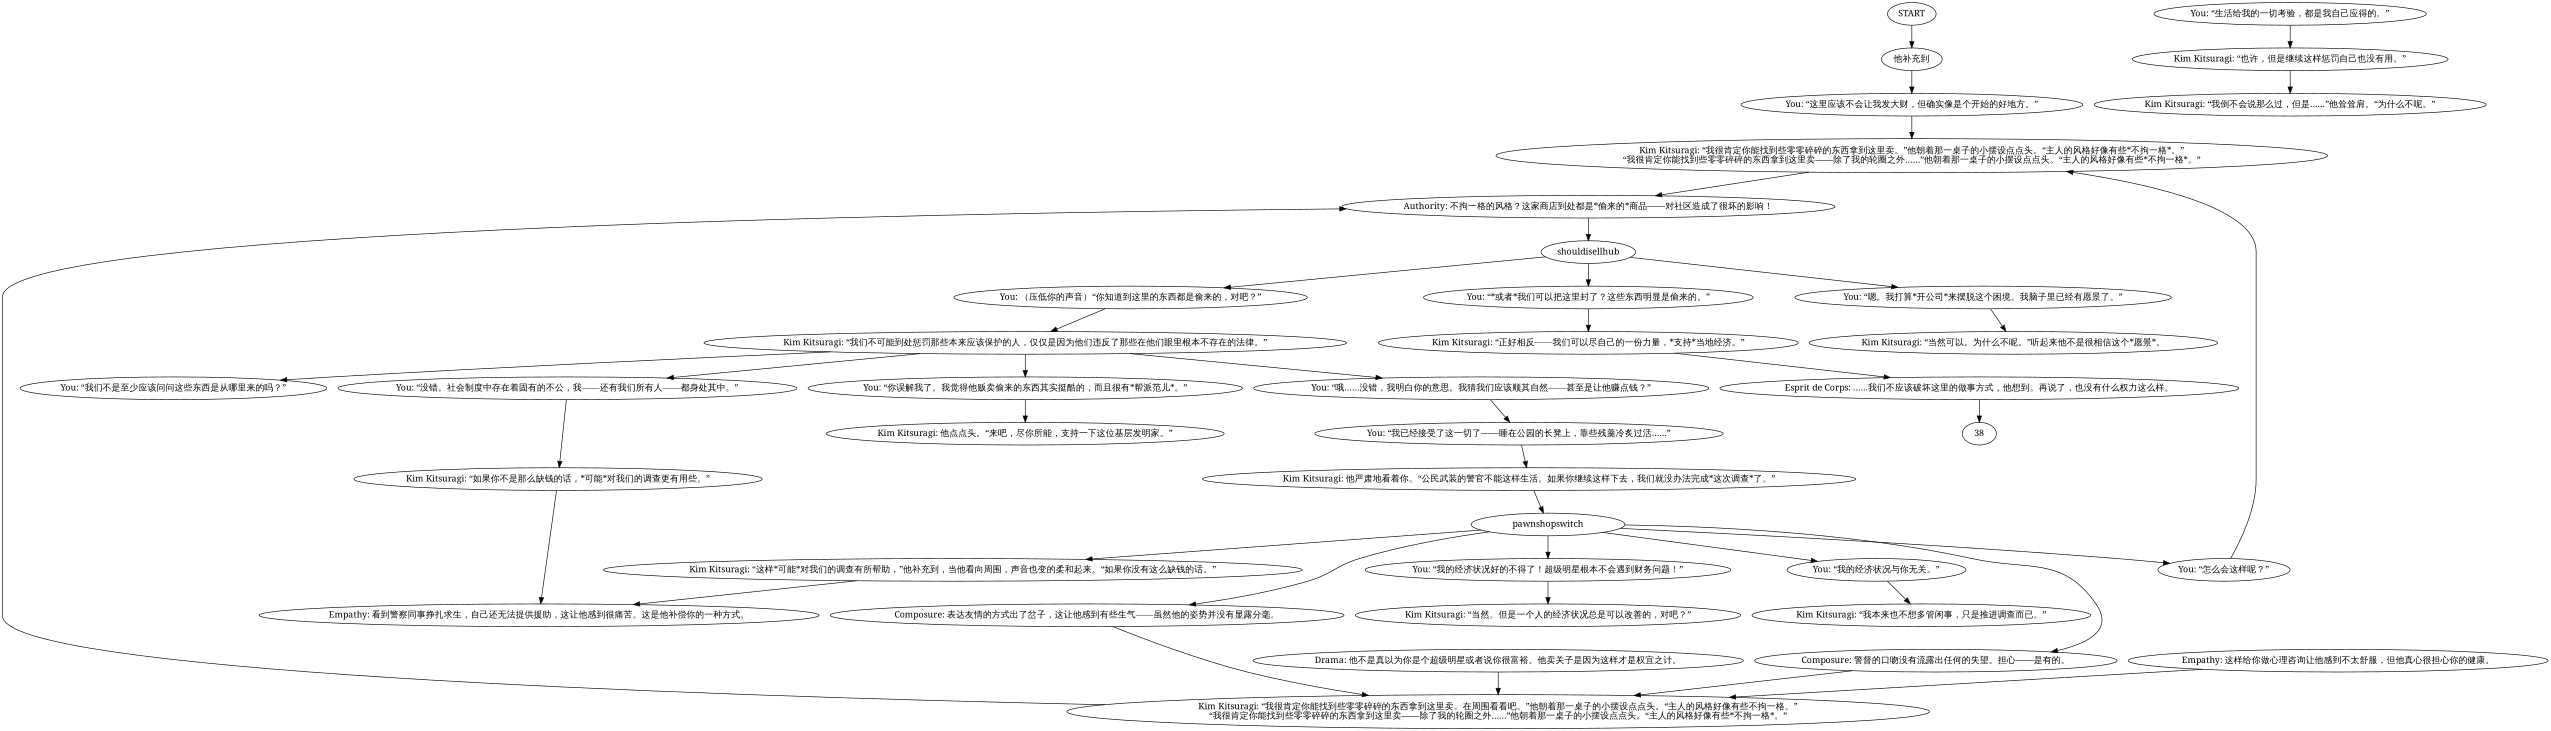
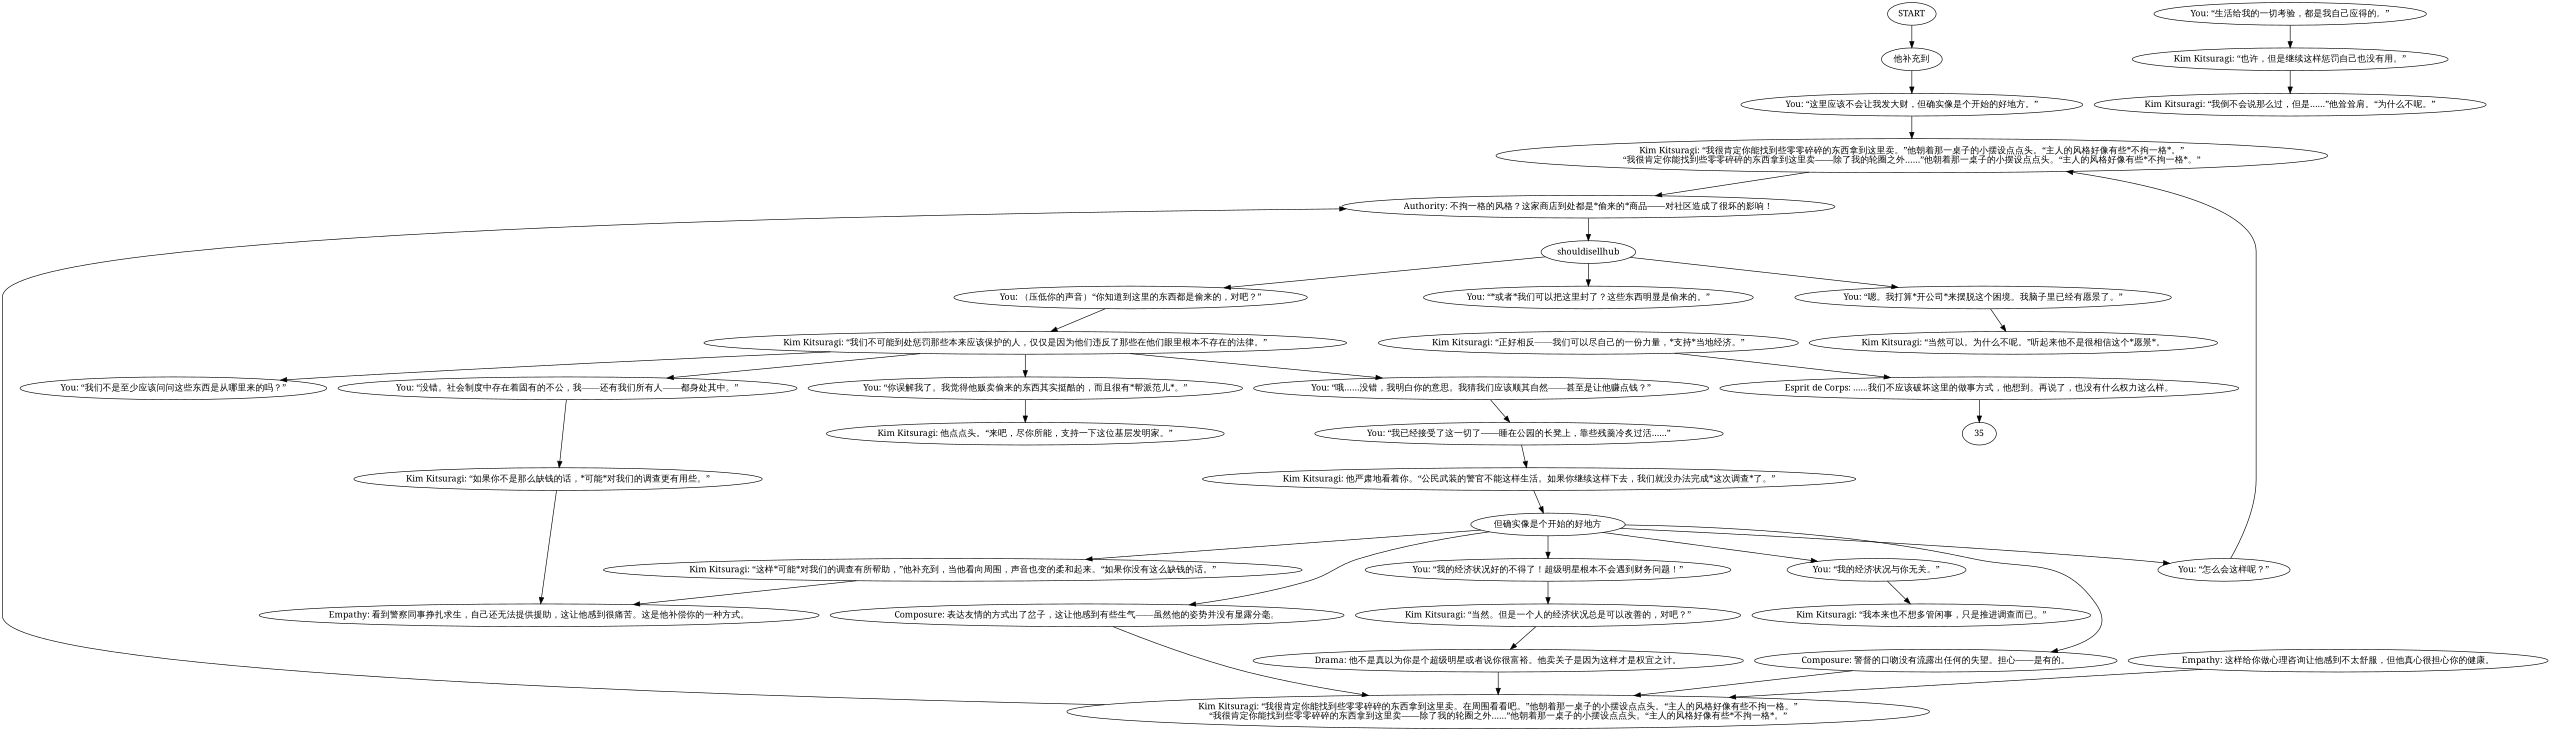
(1588, 317) -> none
(1979, 434) -> (1979, 434)
(1548, 524) -> (1548, 524)
none -> (1525, 636)
